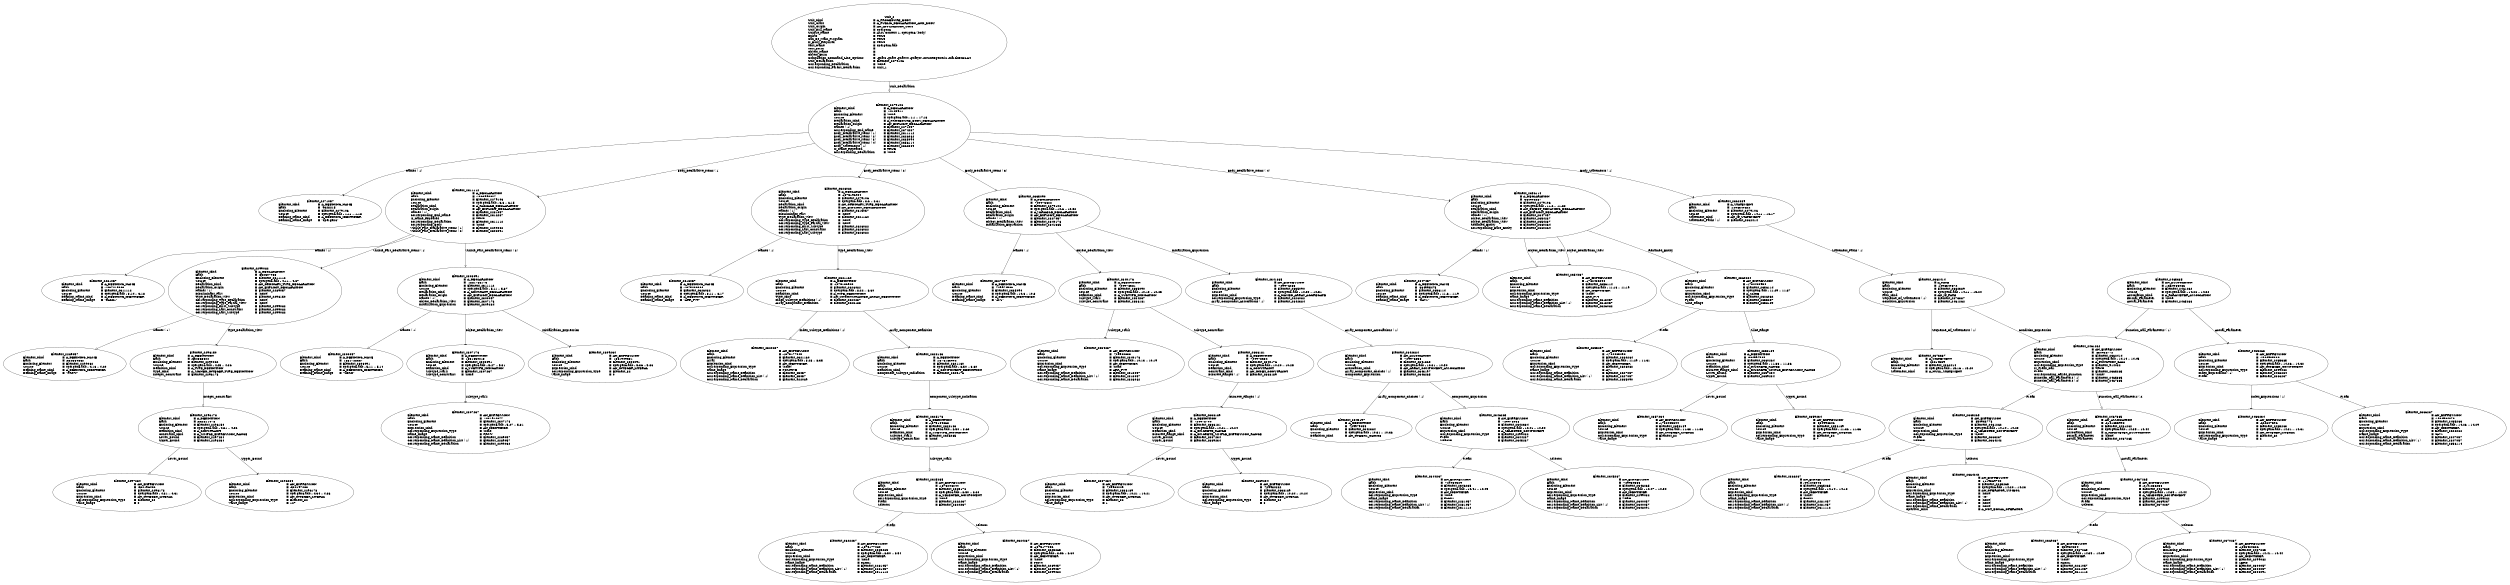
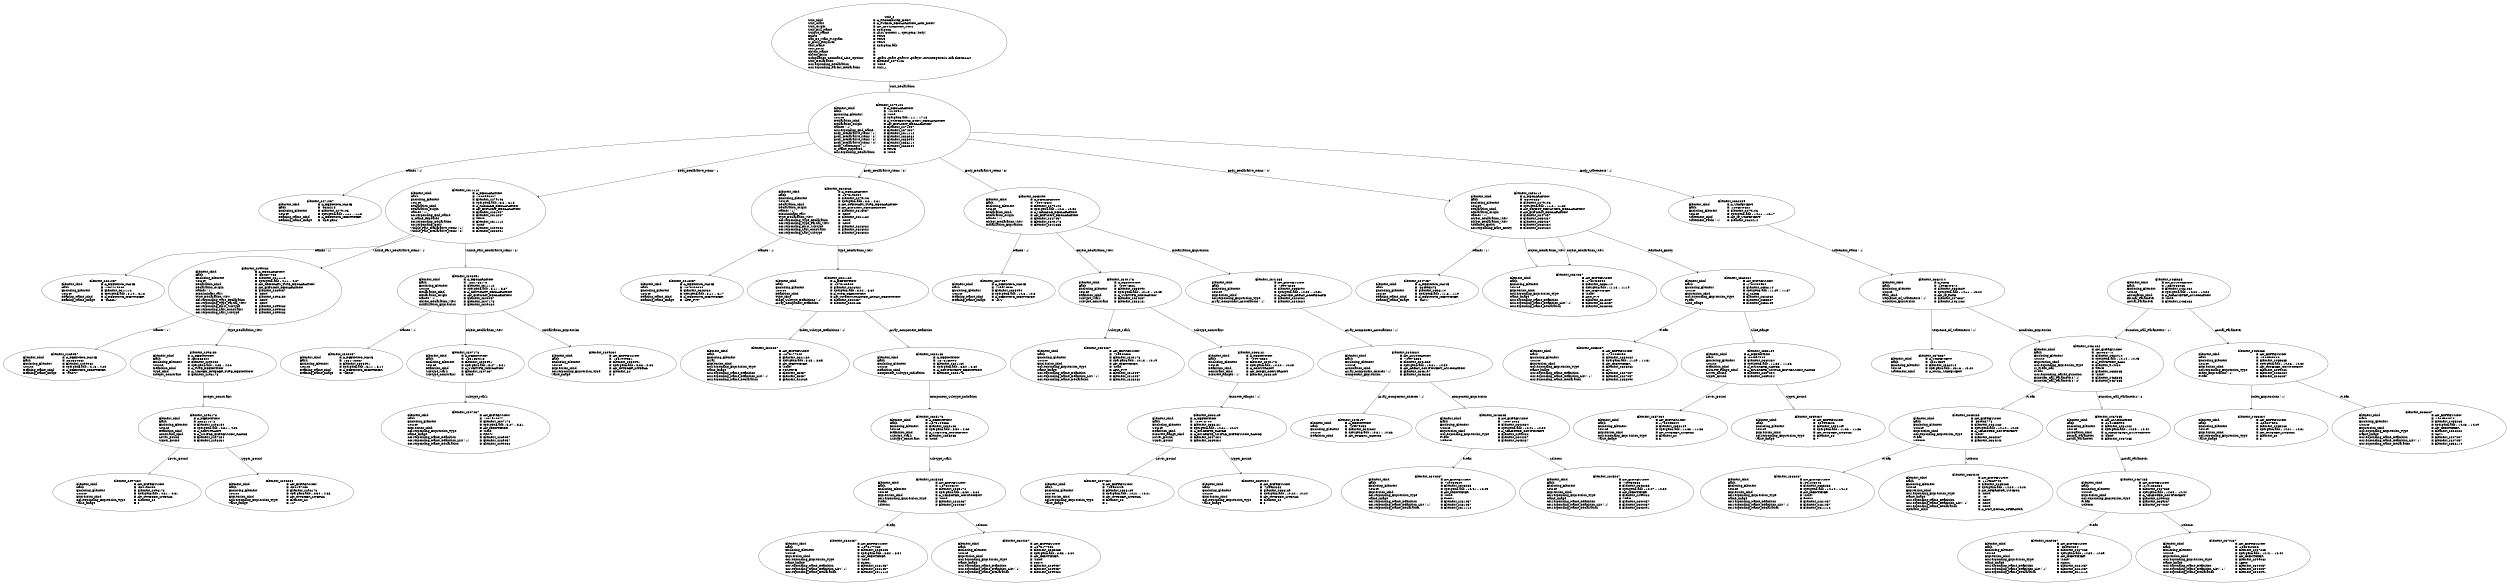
(886, 329) -> (886, 329)
